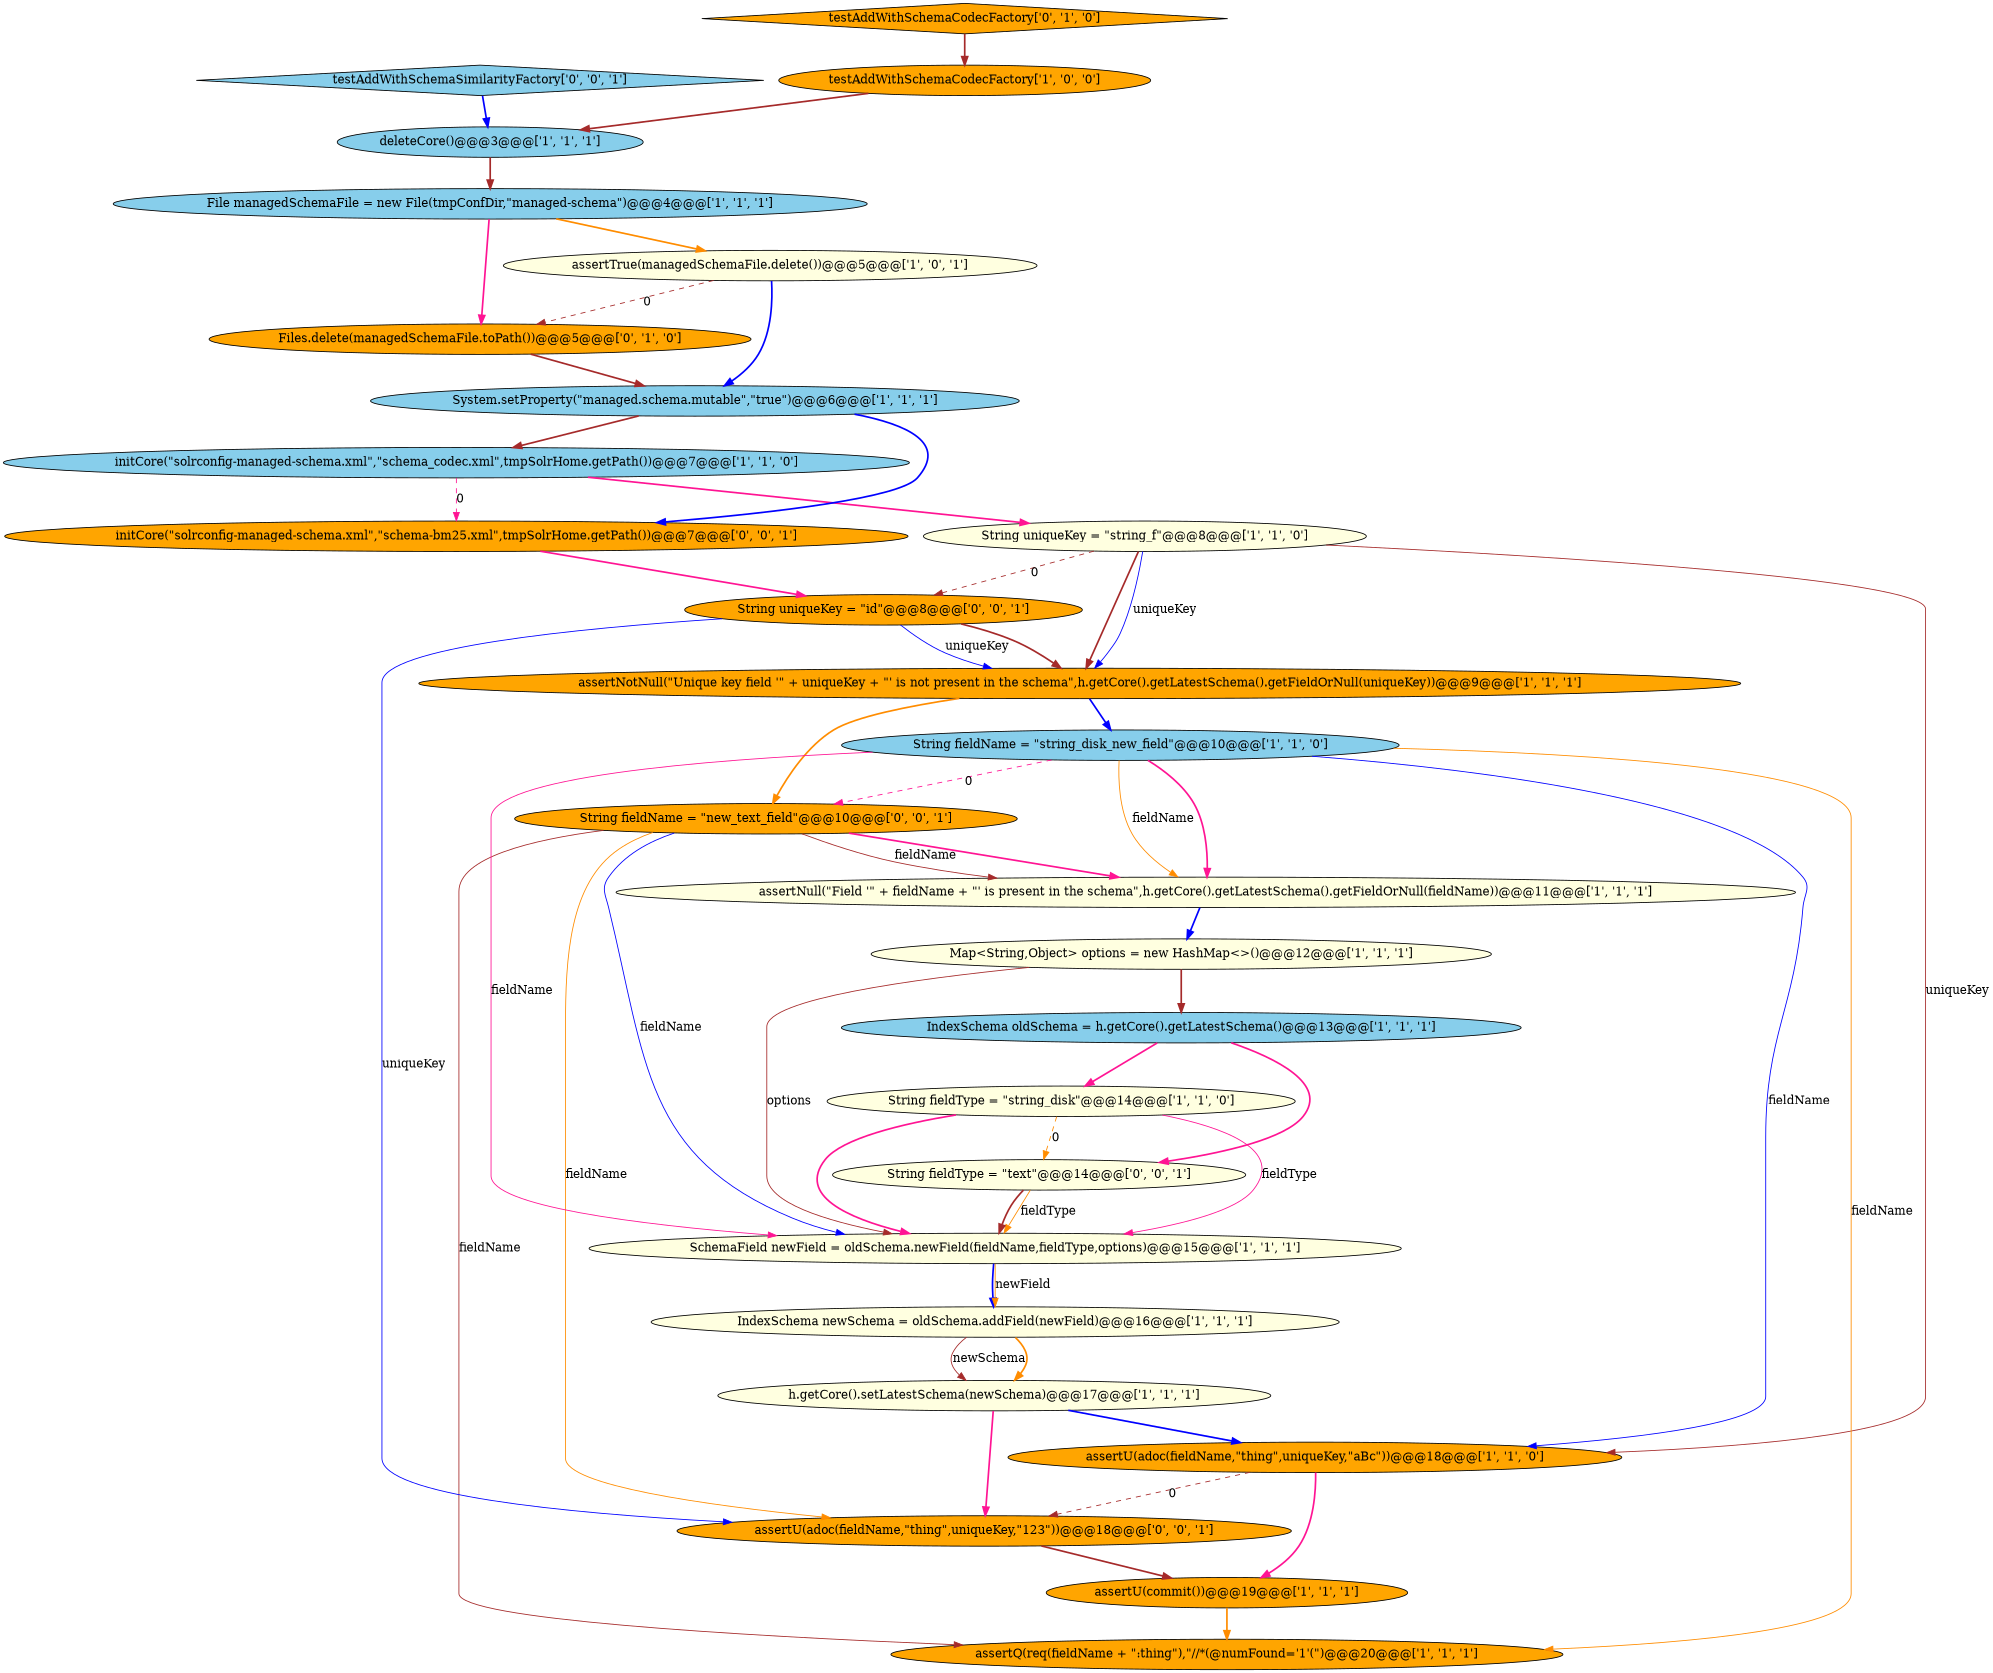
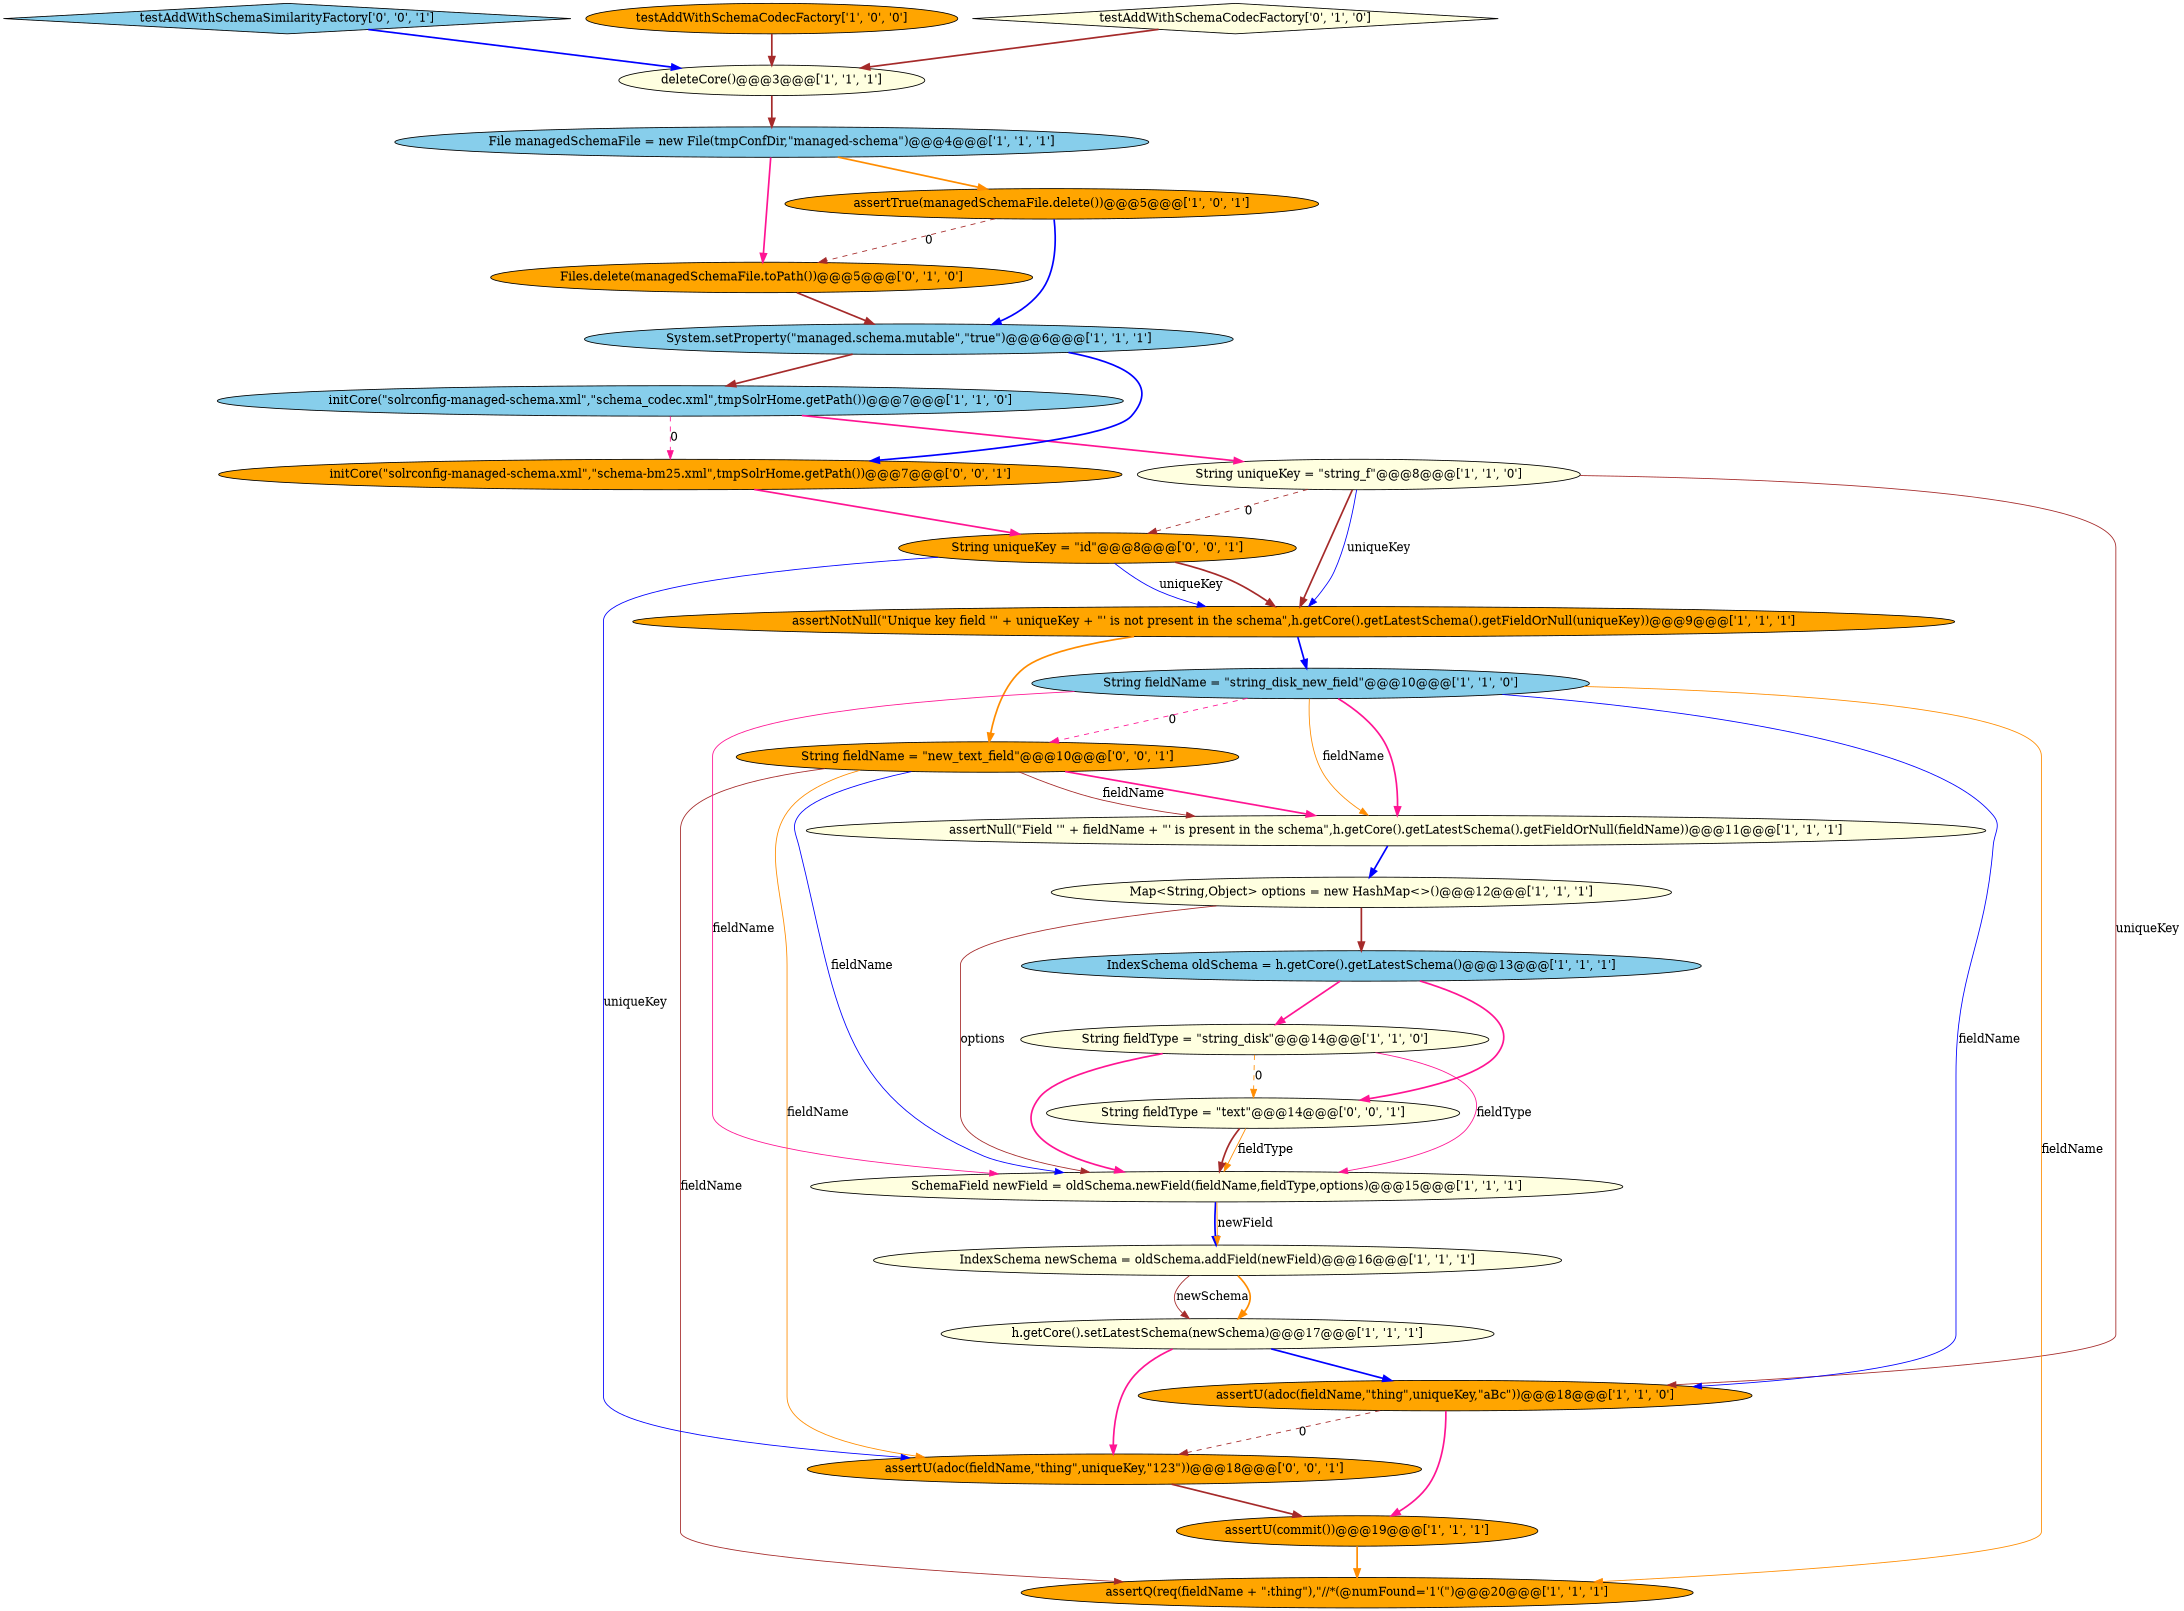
(965, 19) -> (1235, 19)
(965, 45) -> (1014, 48)
(490, 142) -> (772, 80)
(770, 266) -> (1052, 204)
